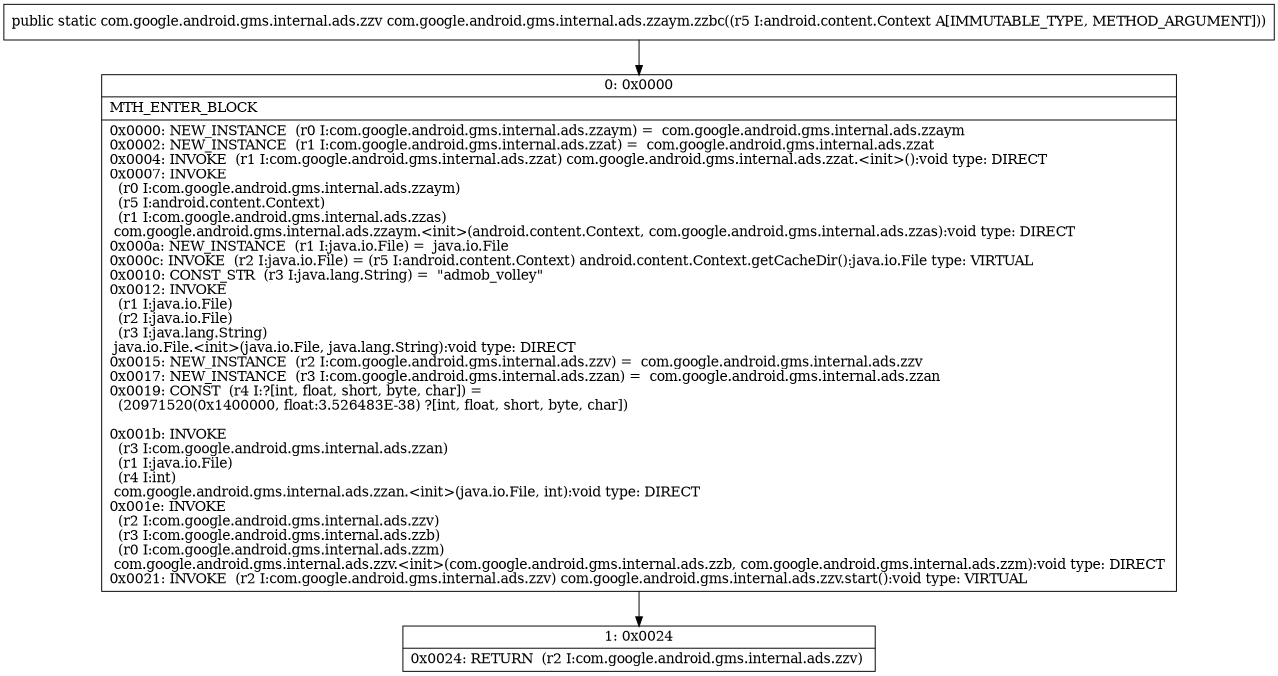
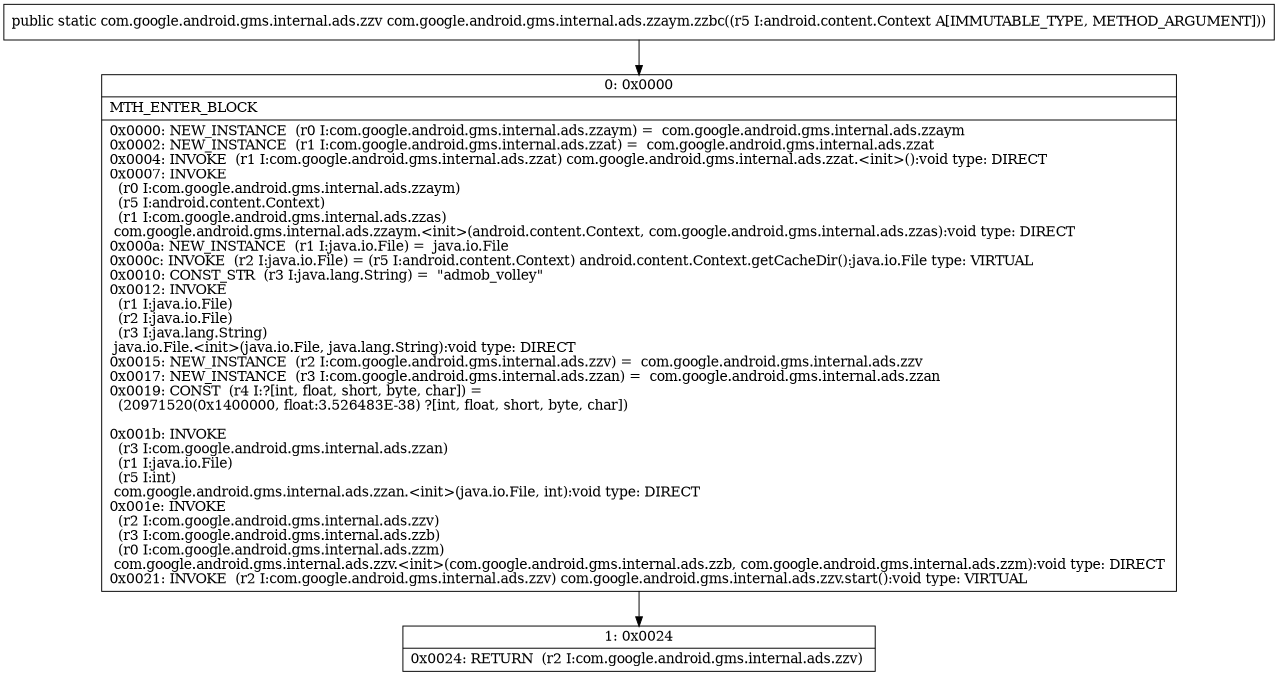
(143, 478) -> (143, 478)
